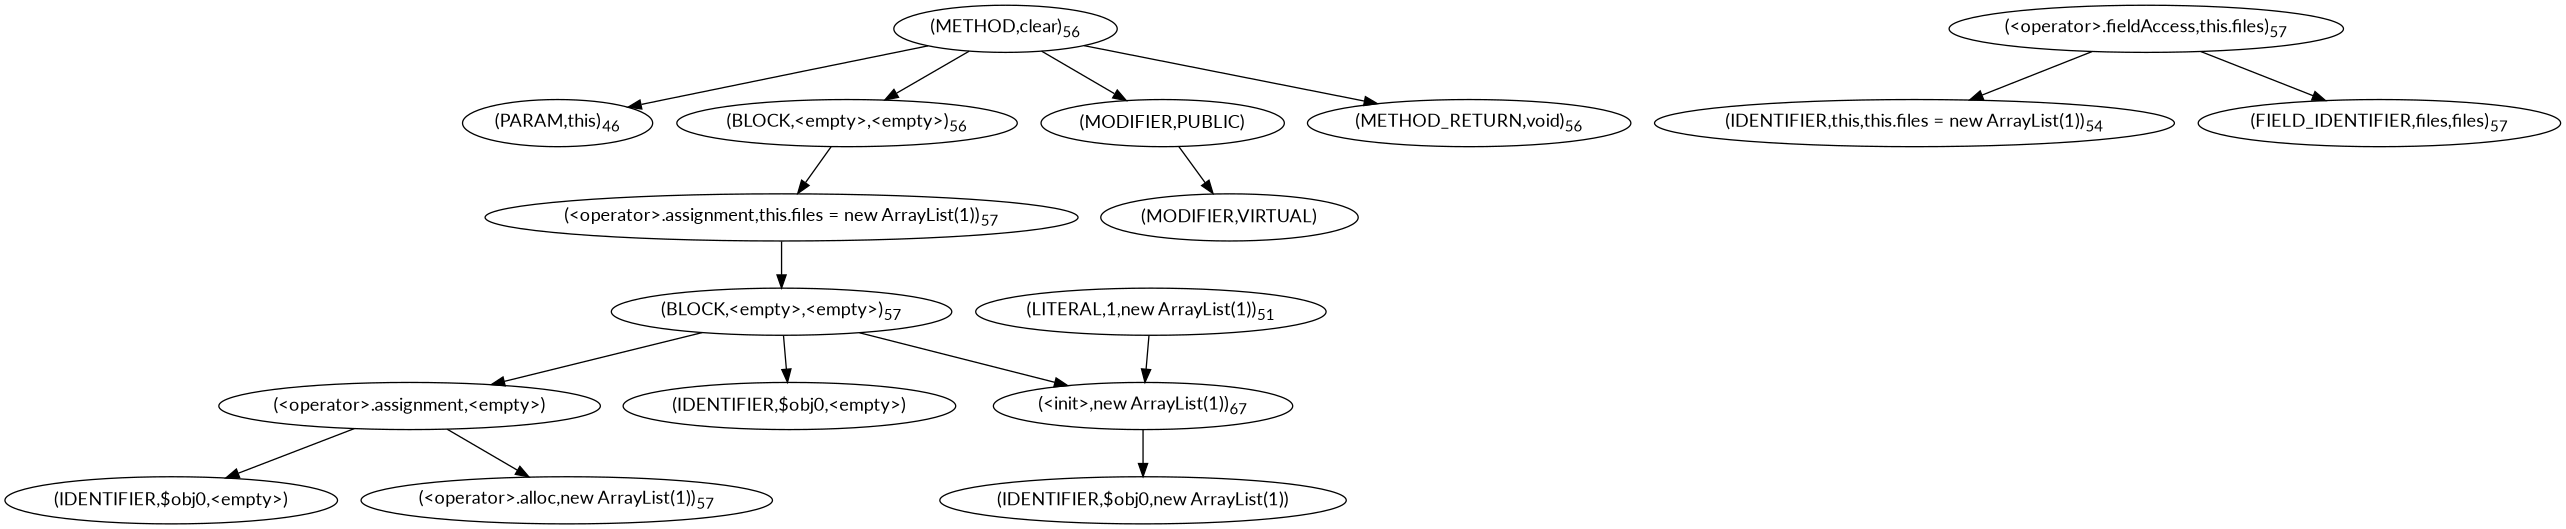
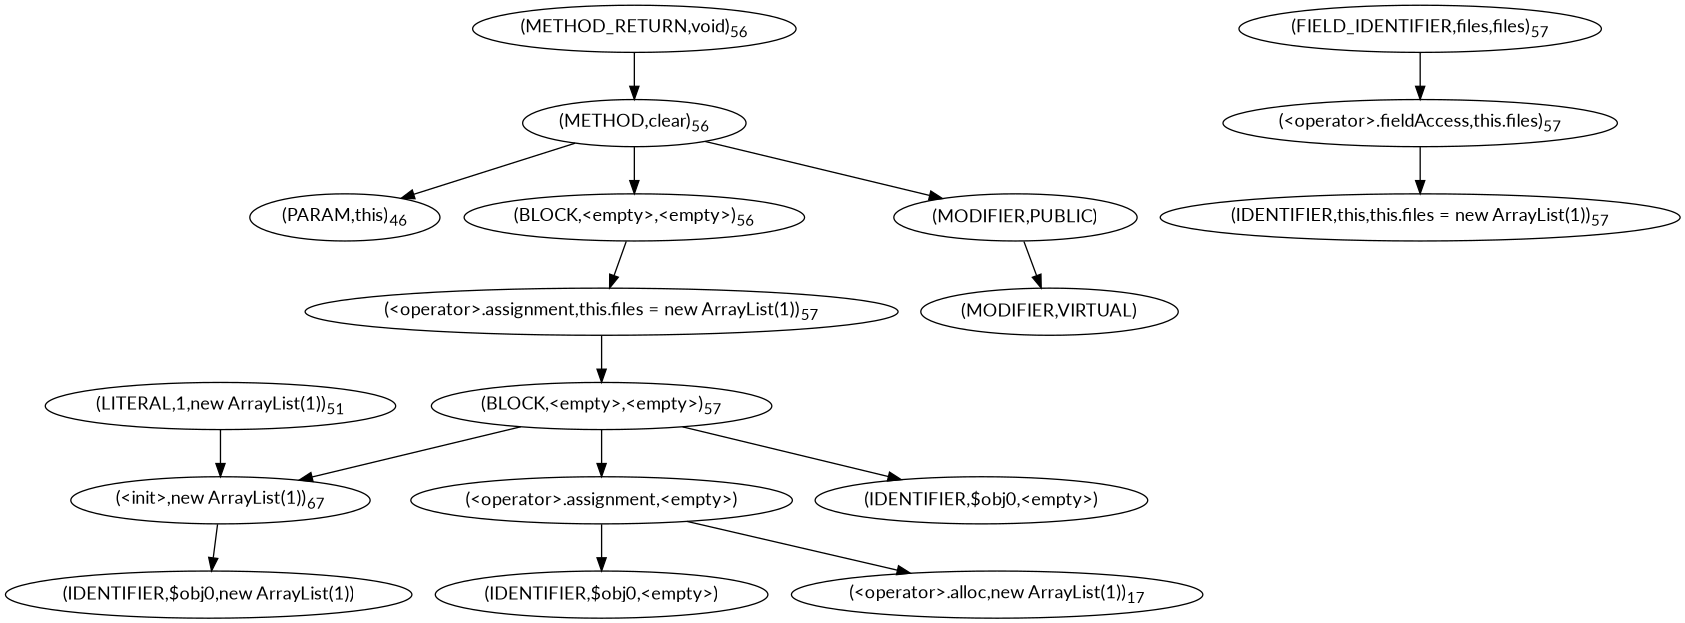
(1224, 73) -> (634, 70)
(2257, 74) -> (1420, 70)
(2095, 121) -> (1600, 215)
(706, 498) -> (1136, 593)
